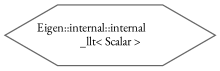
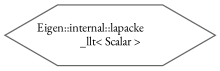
(110, 35) -> (110, 35)
